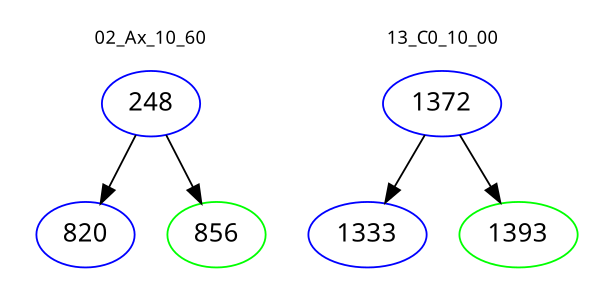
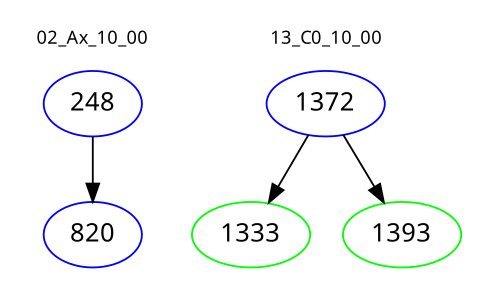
(151, 39) -> (93, 39)
(217, 235) -> none
(368, 235) -> (251, 235)
